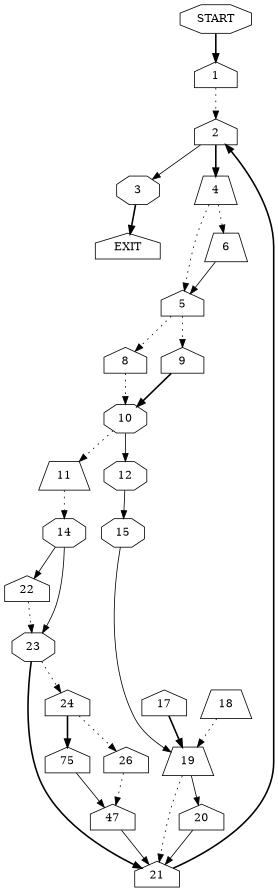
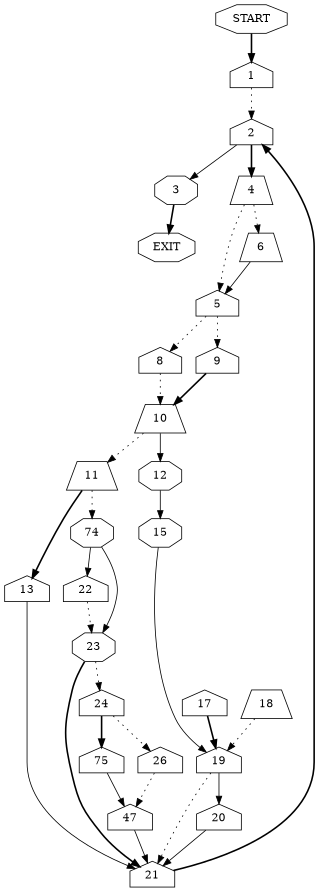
(128, 247) -> (167, 247)
(125, 419) -> (160, 419)
(64, 533) -> (92, 533)
none -> (27, 590)
(188, 761) -> (219, 761)
